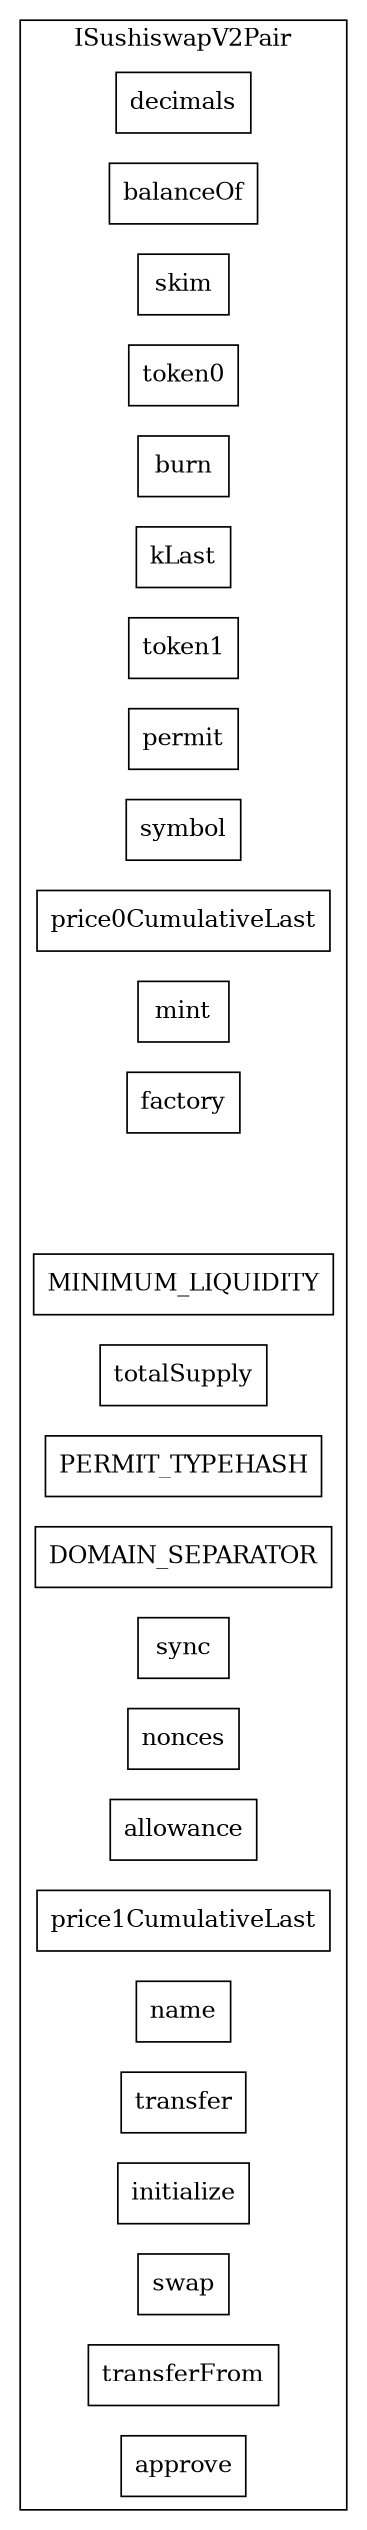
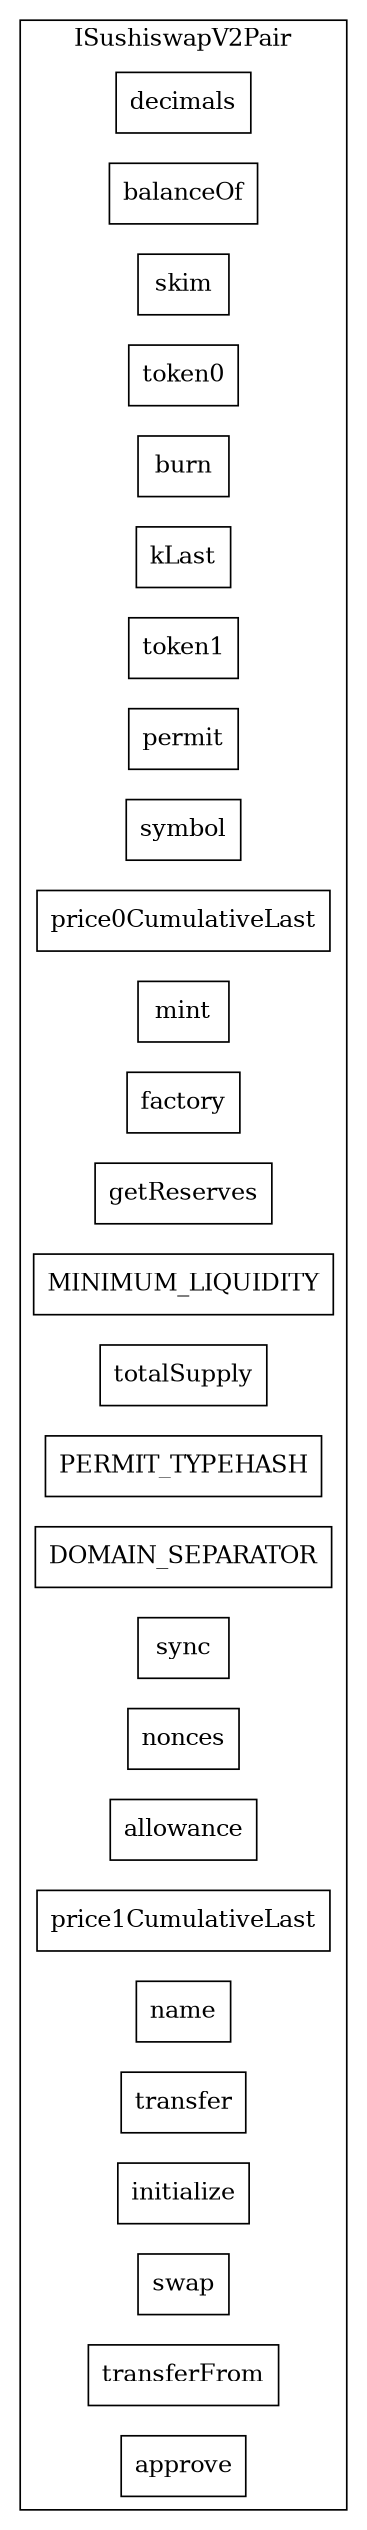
none -> (183, 1193)
